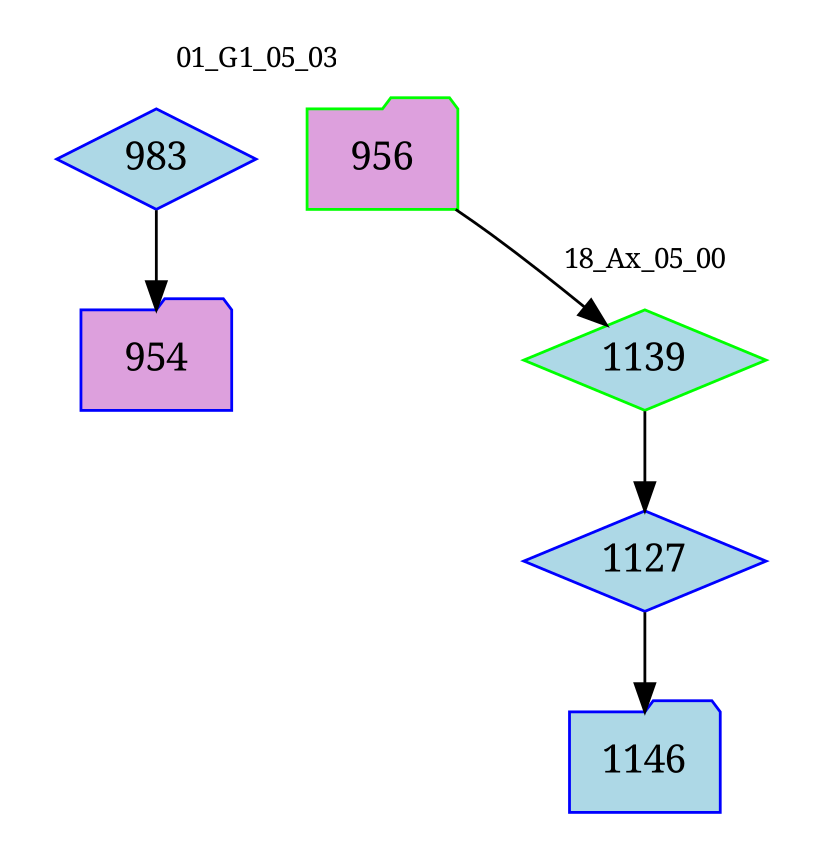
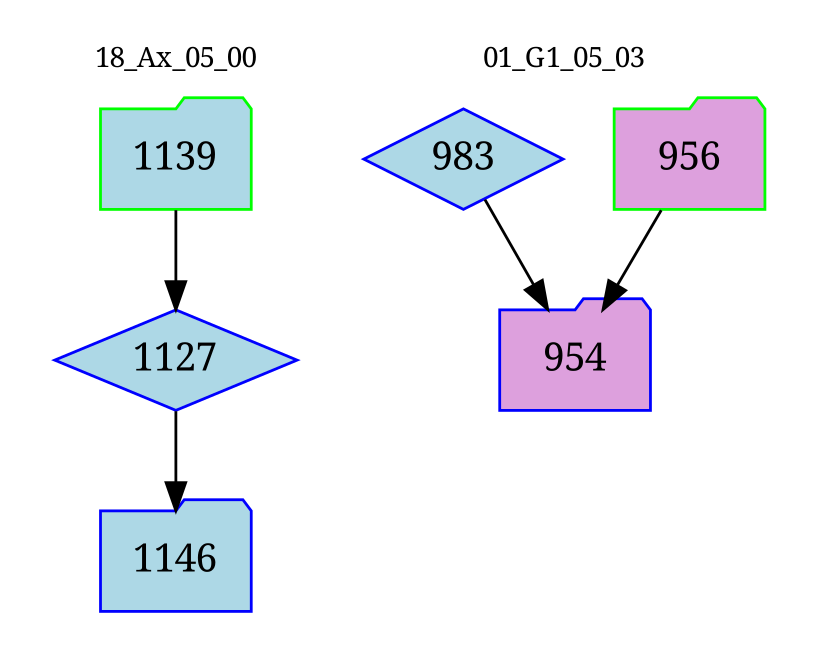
(521, 257) -> (639, 248)
(645, 360) -> (176, 159)
